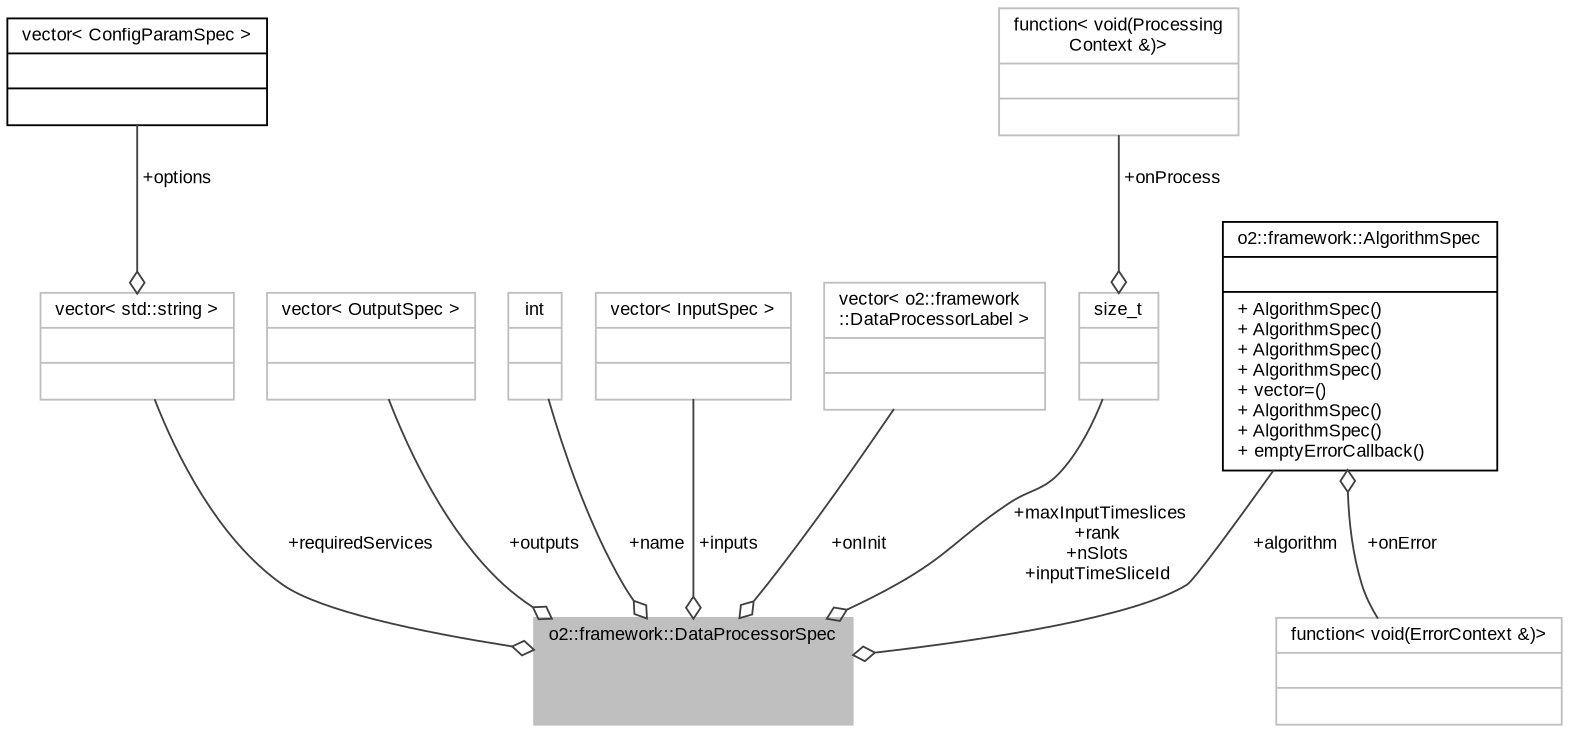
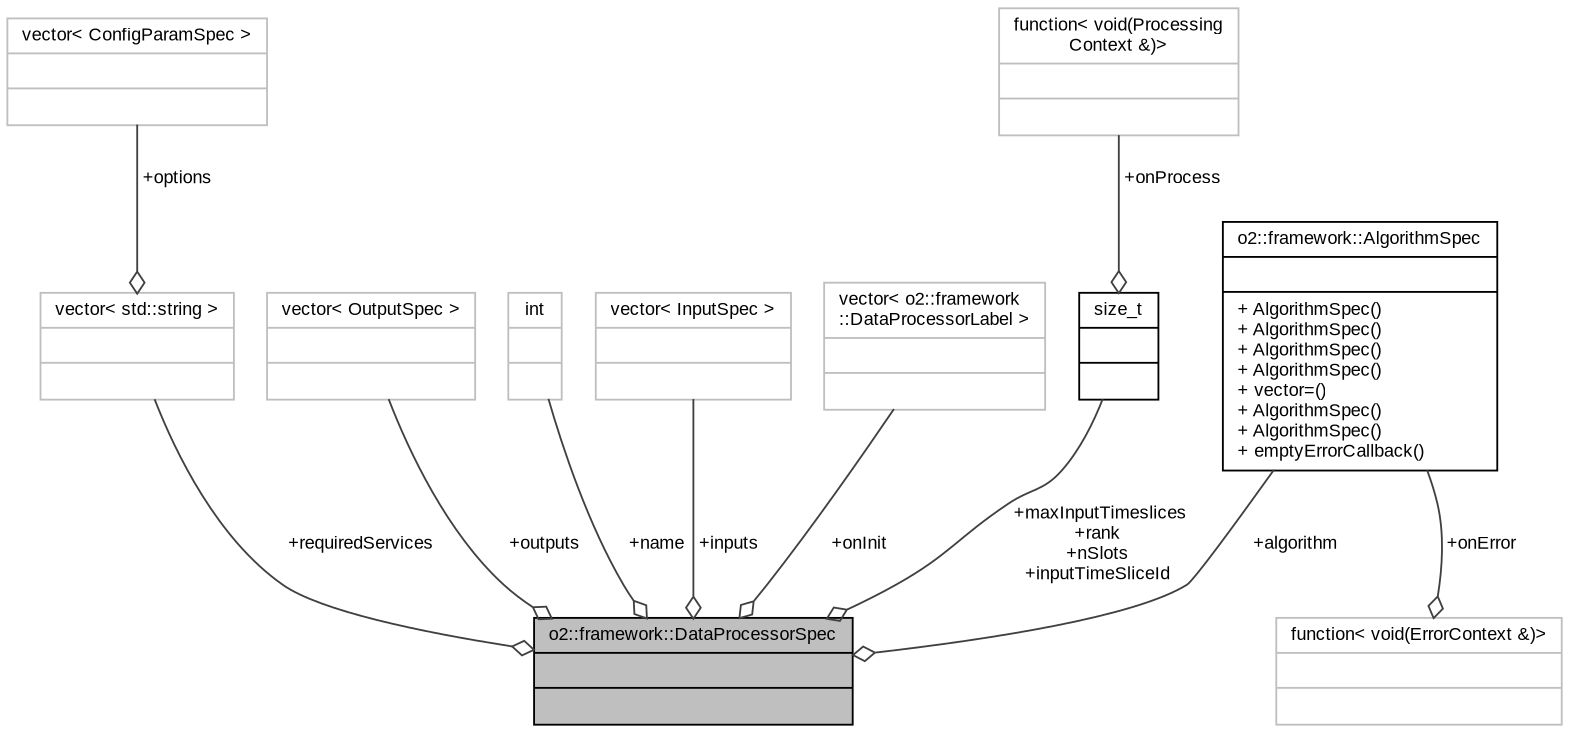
(137, 72) -> (137, 72)
(1119, 346) -> (1119, 346)
(1355, 557) -> (1441, 532)
(693, 671) -> (693, 671)
